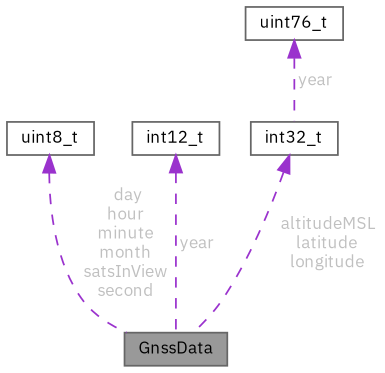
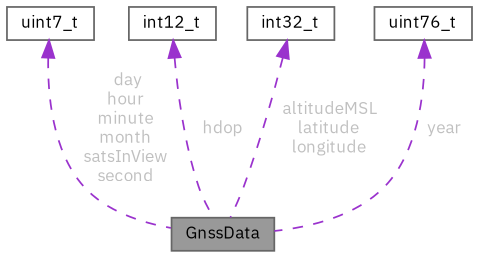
(294, 90) -> (390, 180)
(51, 138) -> (51, 24)
(195, 244) -> (221, 129)
